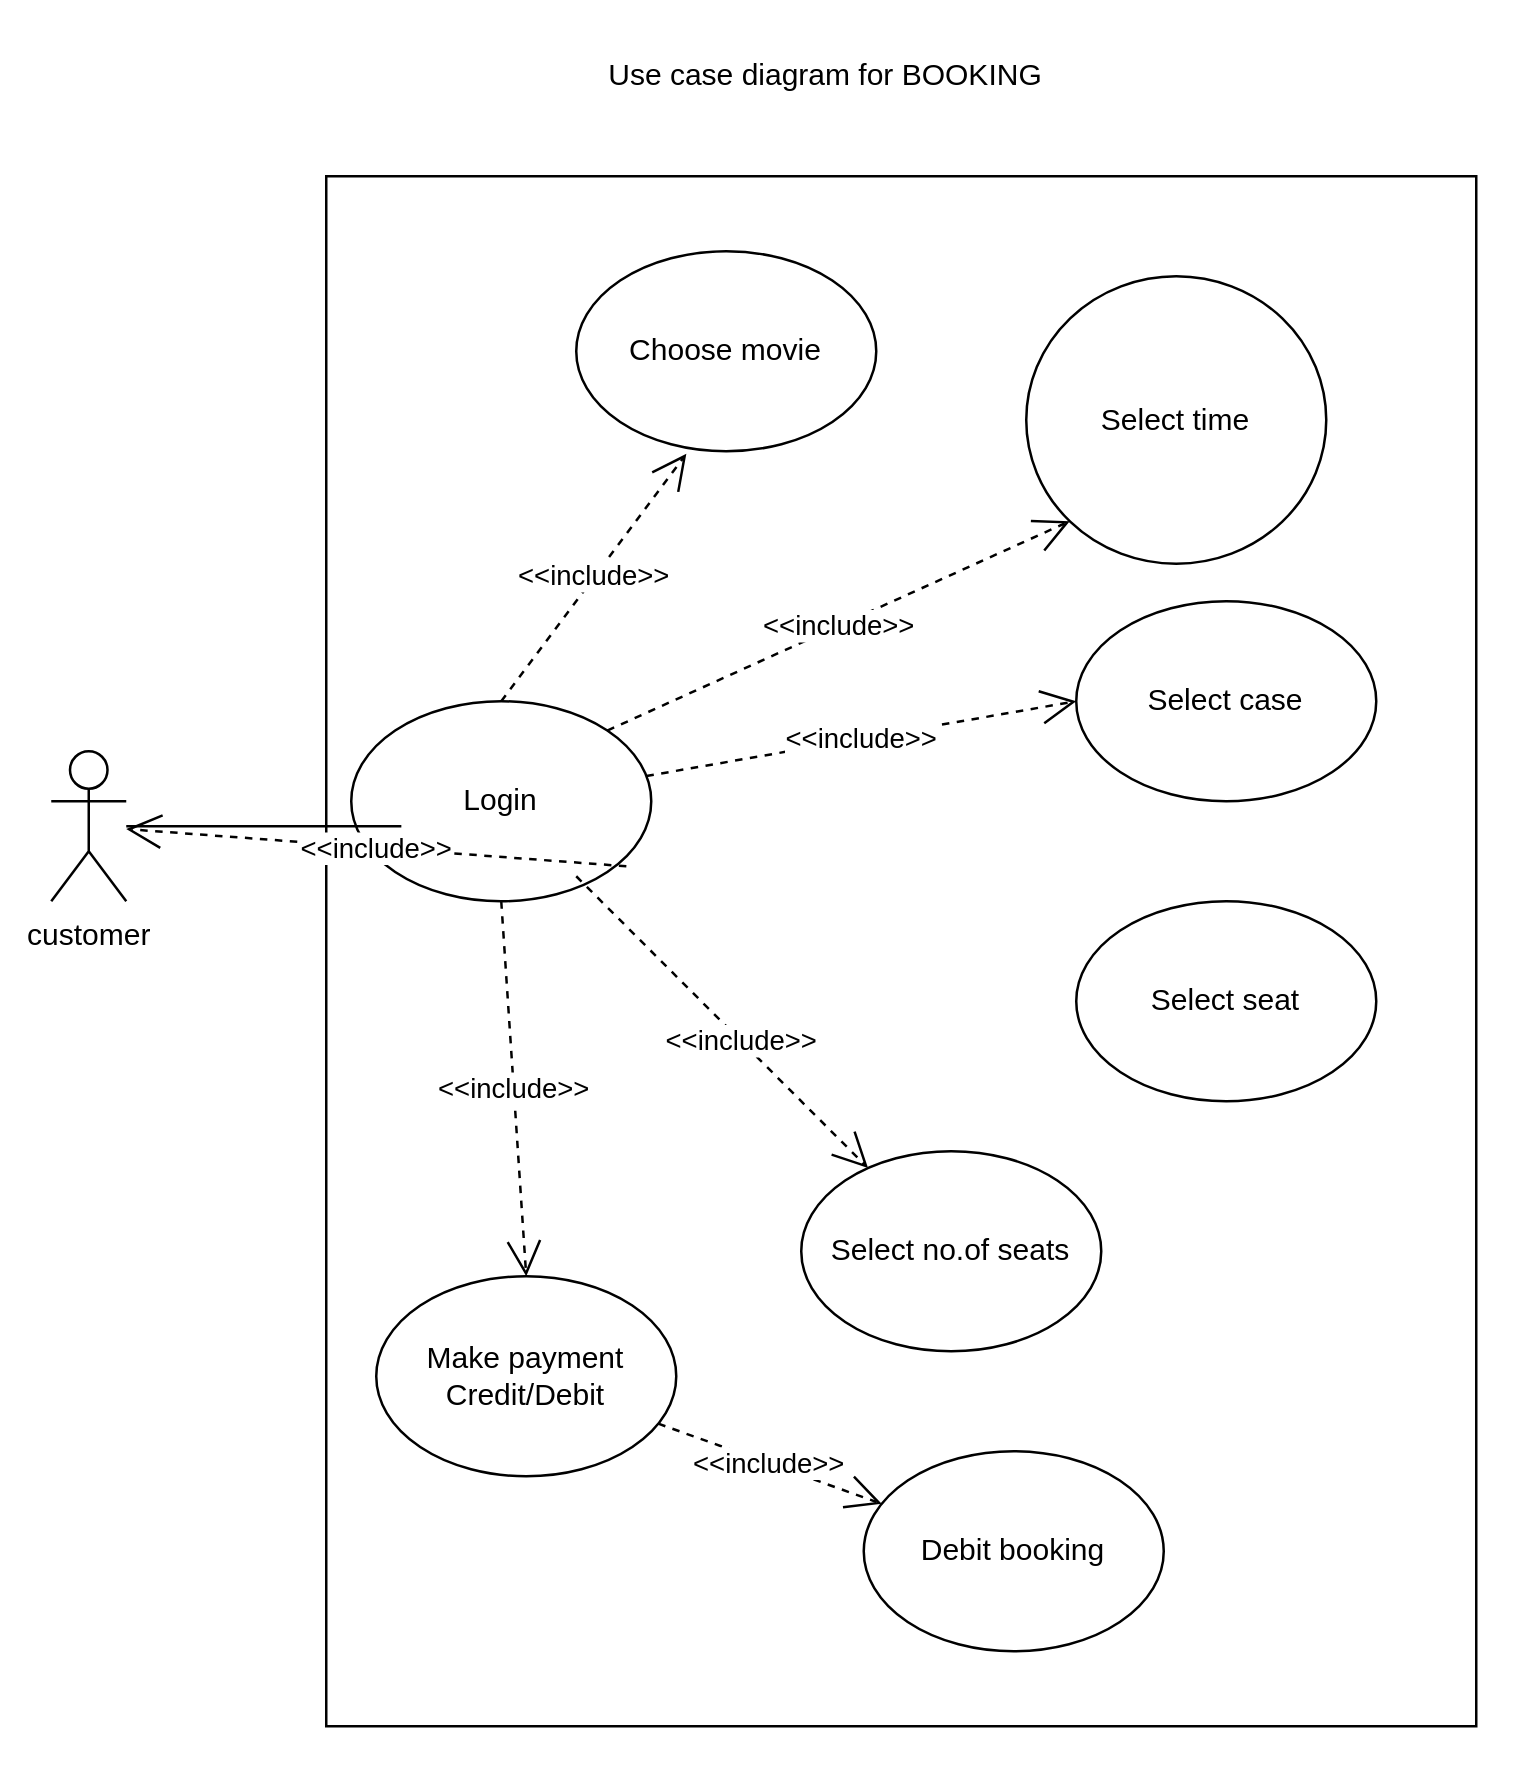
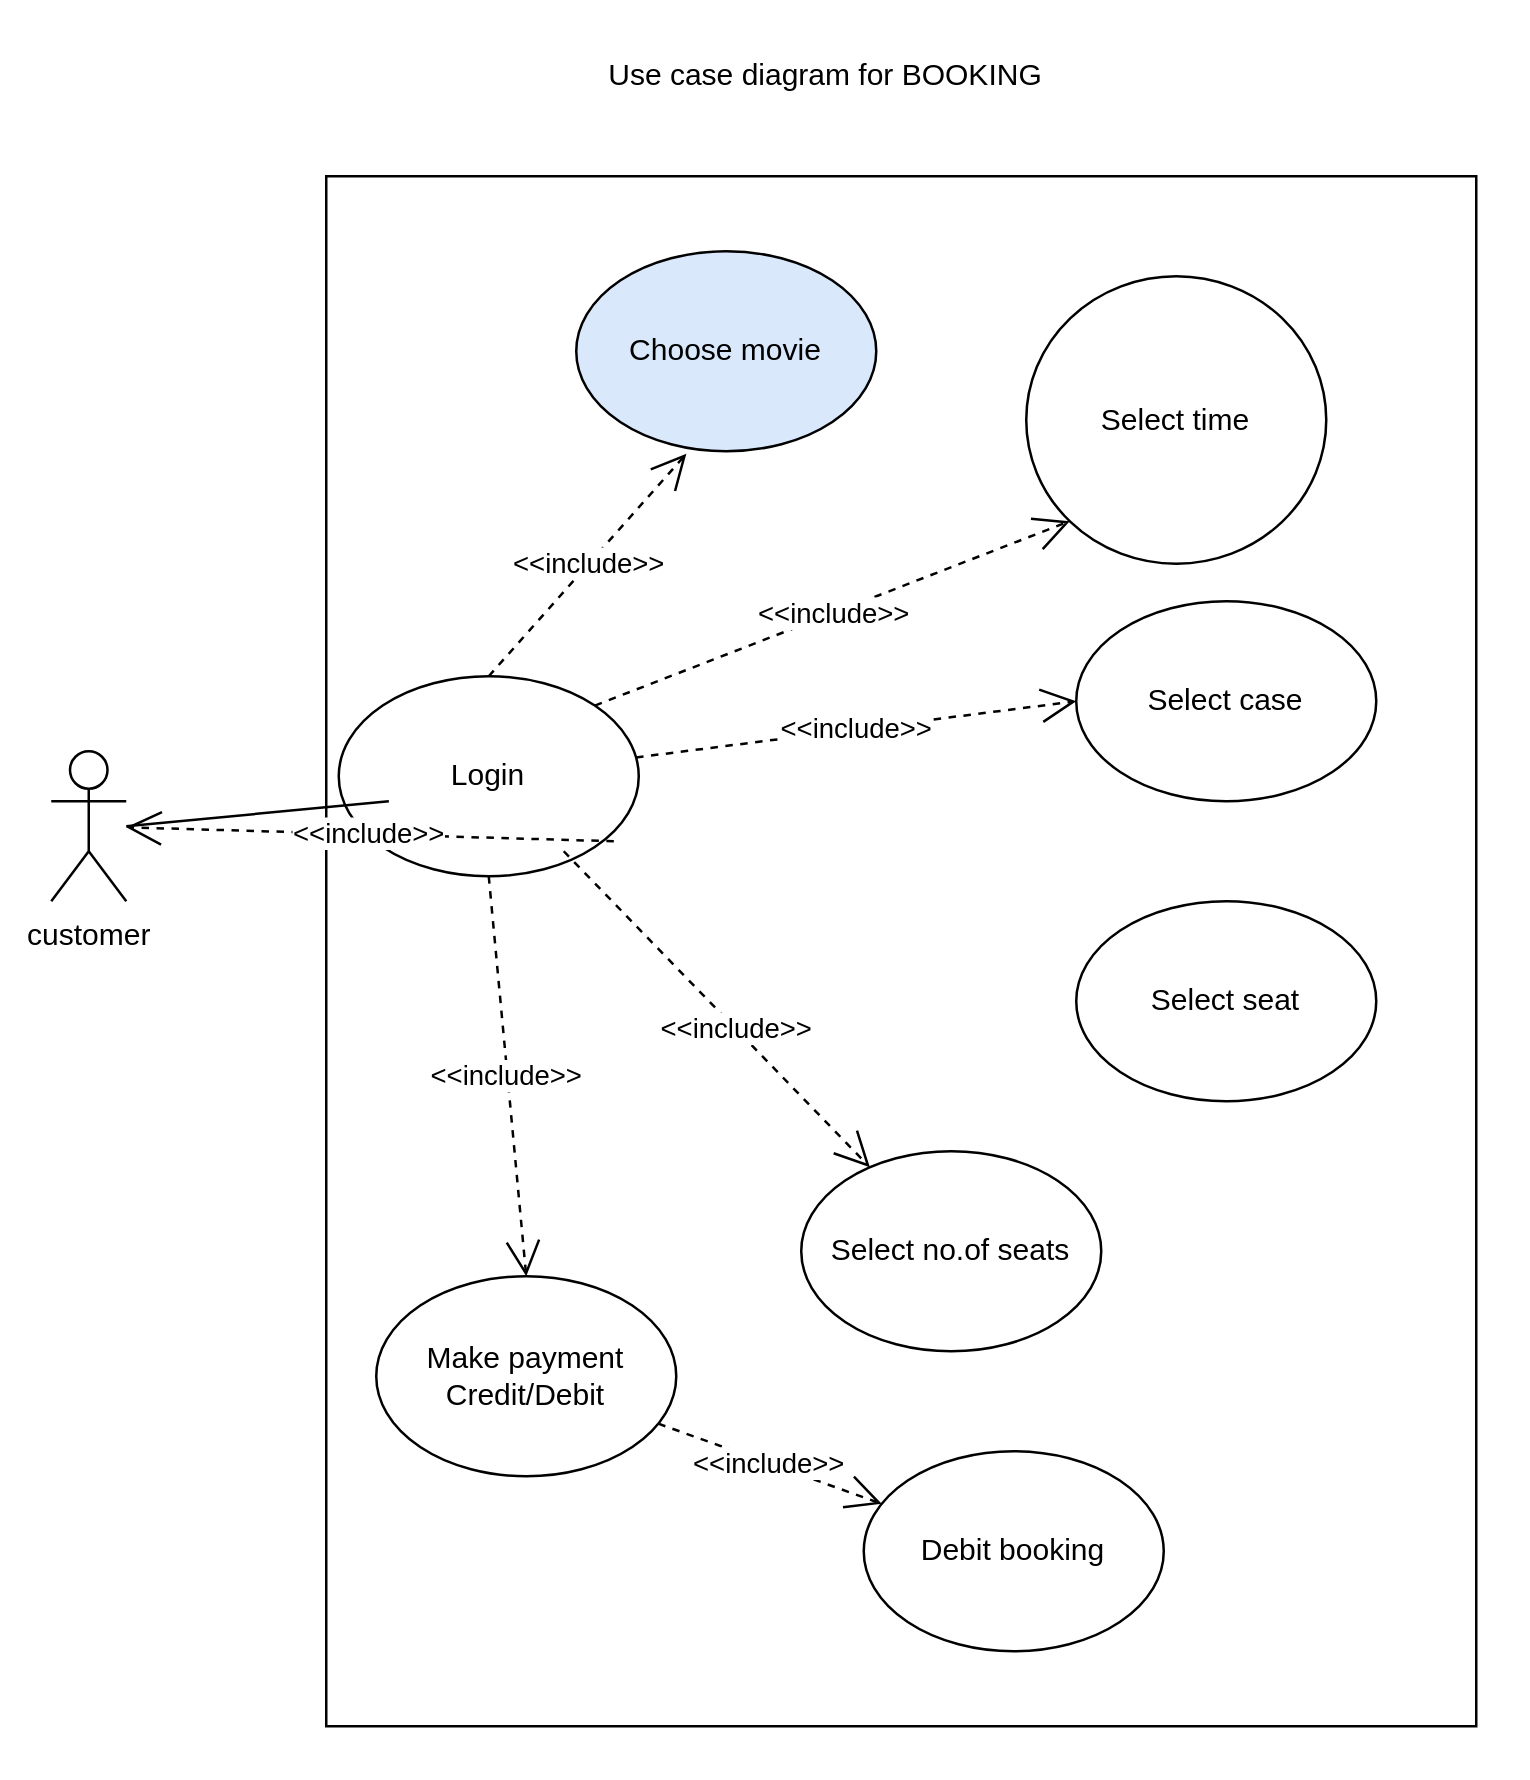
(726, 351) -> (726, 351)
(501, 801) -> (489, 776)
